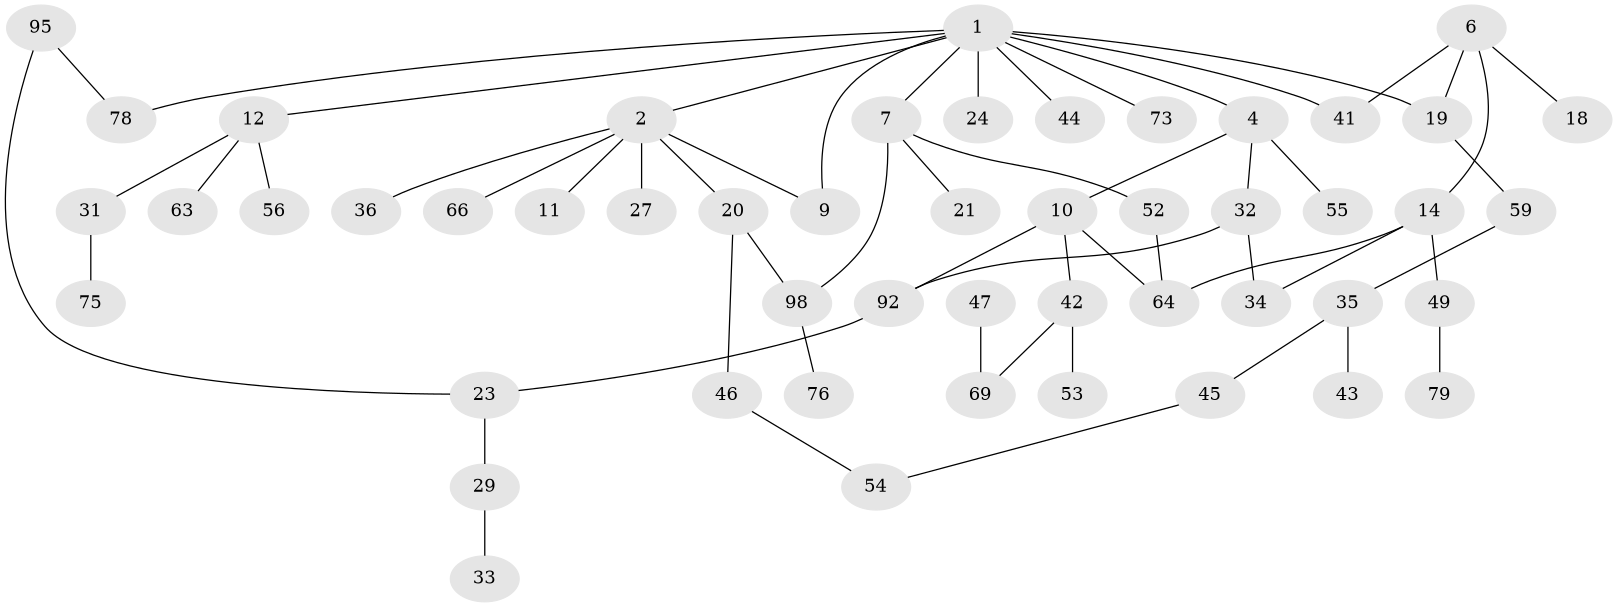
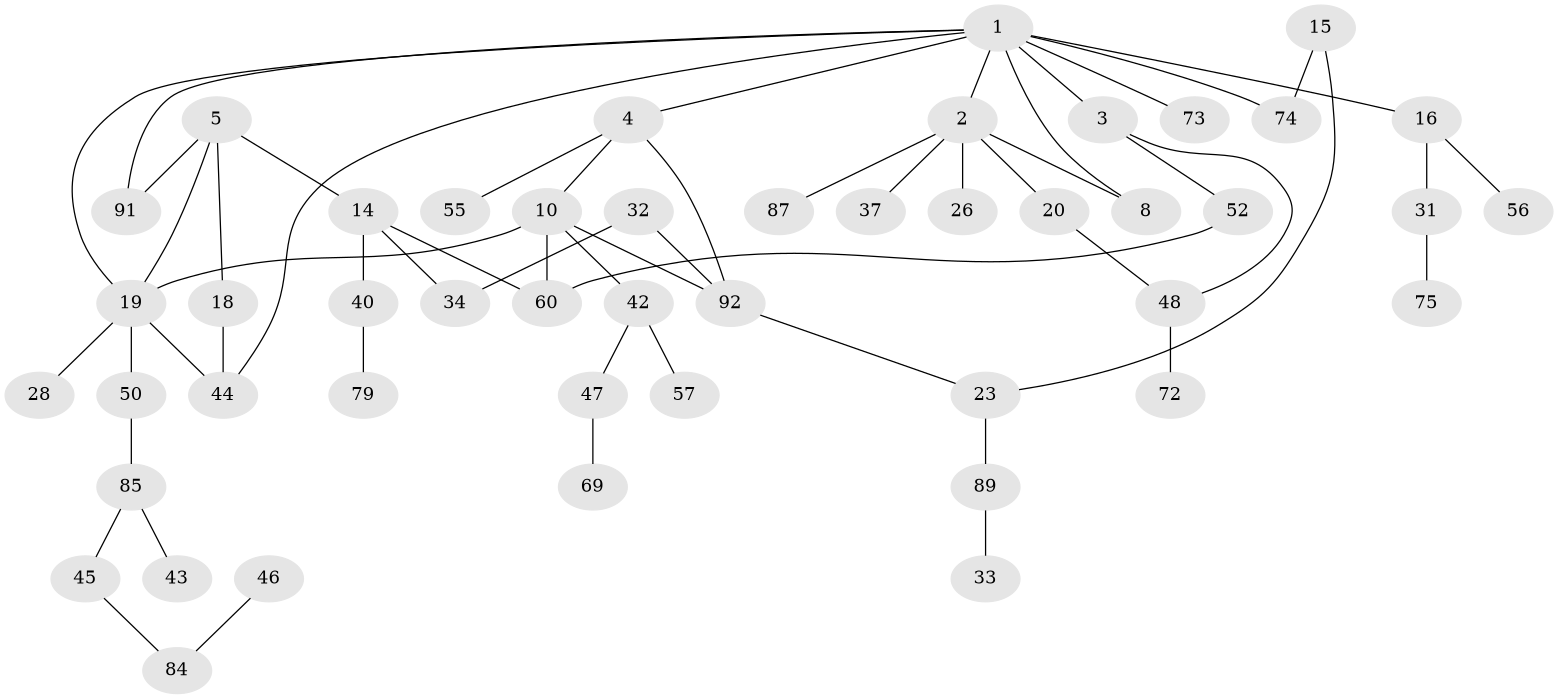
(41, 28) -> (1321, 28)
(1472, 28) -> (217, 120)
(121, 120) -> (1286, 120)
(254, 120) -> (1427, 120)
(886, 120) -> (1103, 120)
(978, 120) -> none
(1345, 120) -> (126, 212)
(1250, 166) -> (694, 206)
(183, 212) -> none
(366, 212) -> (871, 212)
(458, 212) -> (963, 212)
(550, 212) -> none
(642, 212) -> (779, 212)
(825, 212) -> (1146, 212)
(965, 212) -> none
(1521, 212) -> (131, 395)
none -> (339, 258)
(730, 303) -> none
(797, 303) -> (1170, 303)
(1164, 303) -> (547, 303)
(1348, 303) -> (131, 487)
(1440, 303) -> (363, 303)
none -> (177, 349)
none -> (223, 349)
(1027, 349) -> (616, 349)
none -> (40, 395)
(819, 395) -> (1170, 395)
(1073, 395) -> (685, 395)
(485, 487) -> (986, 487)
(876, 487) -> (177, 671)
